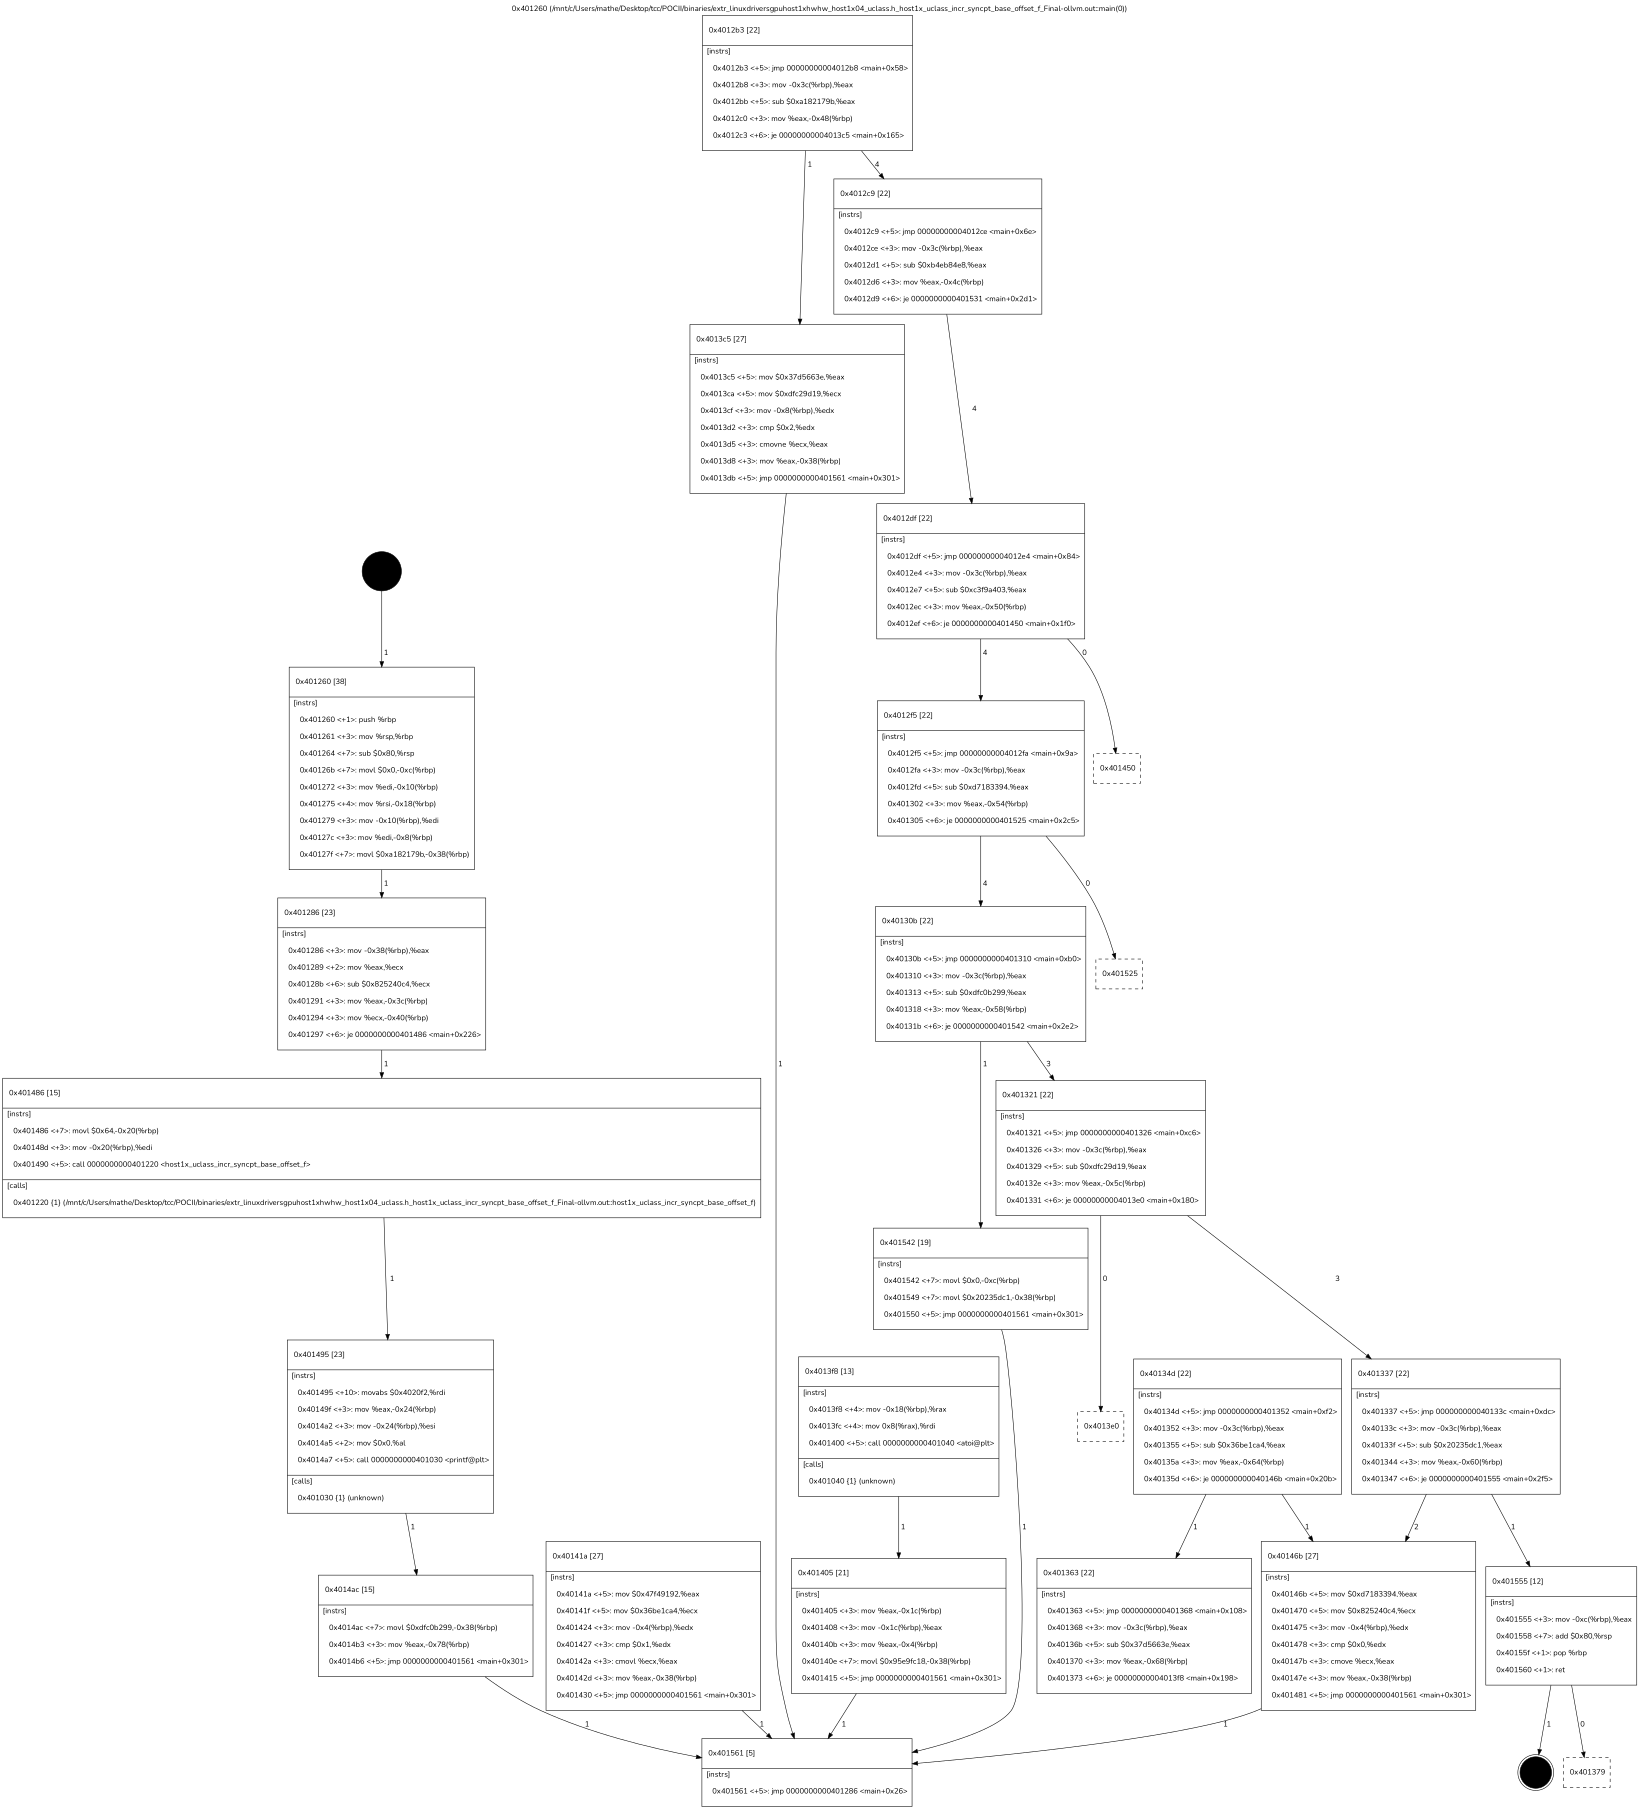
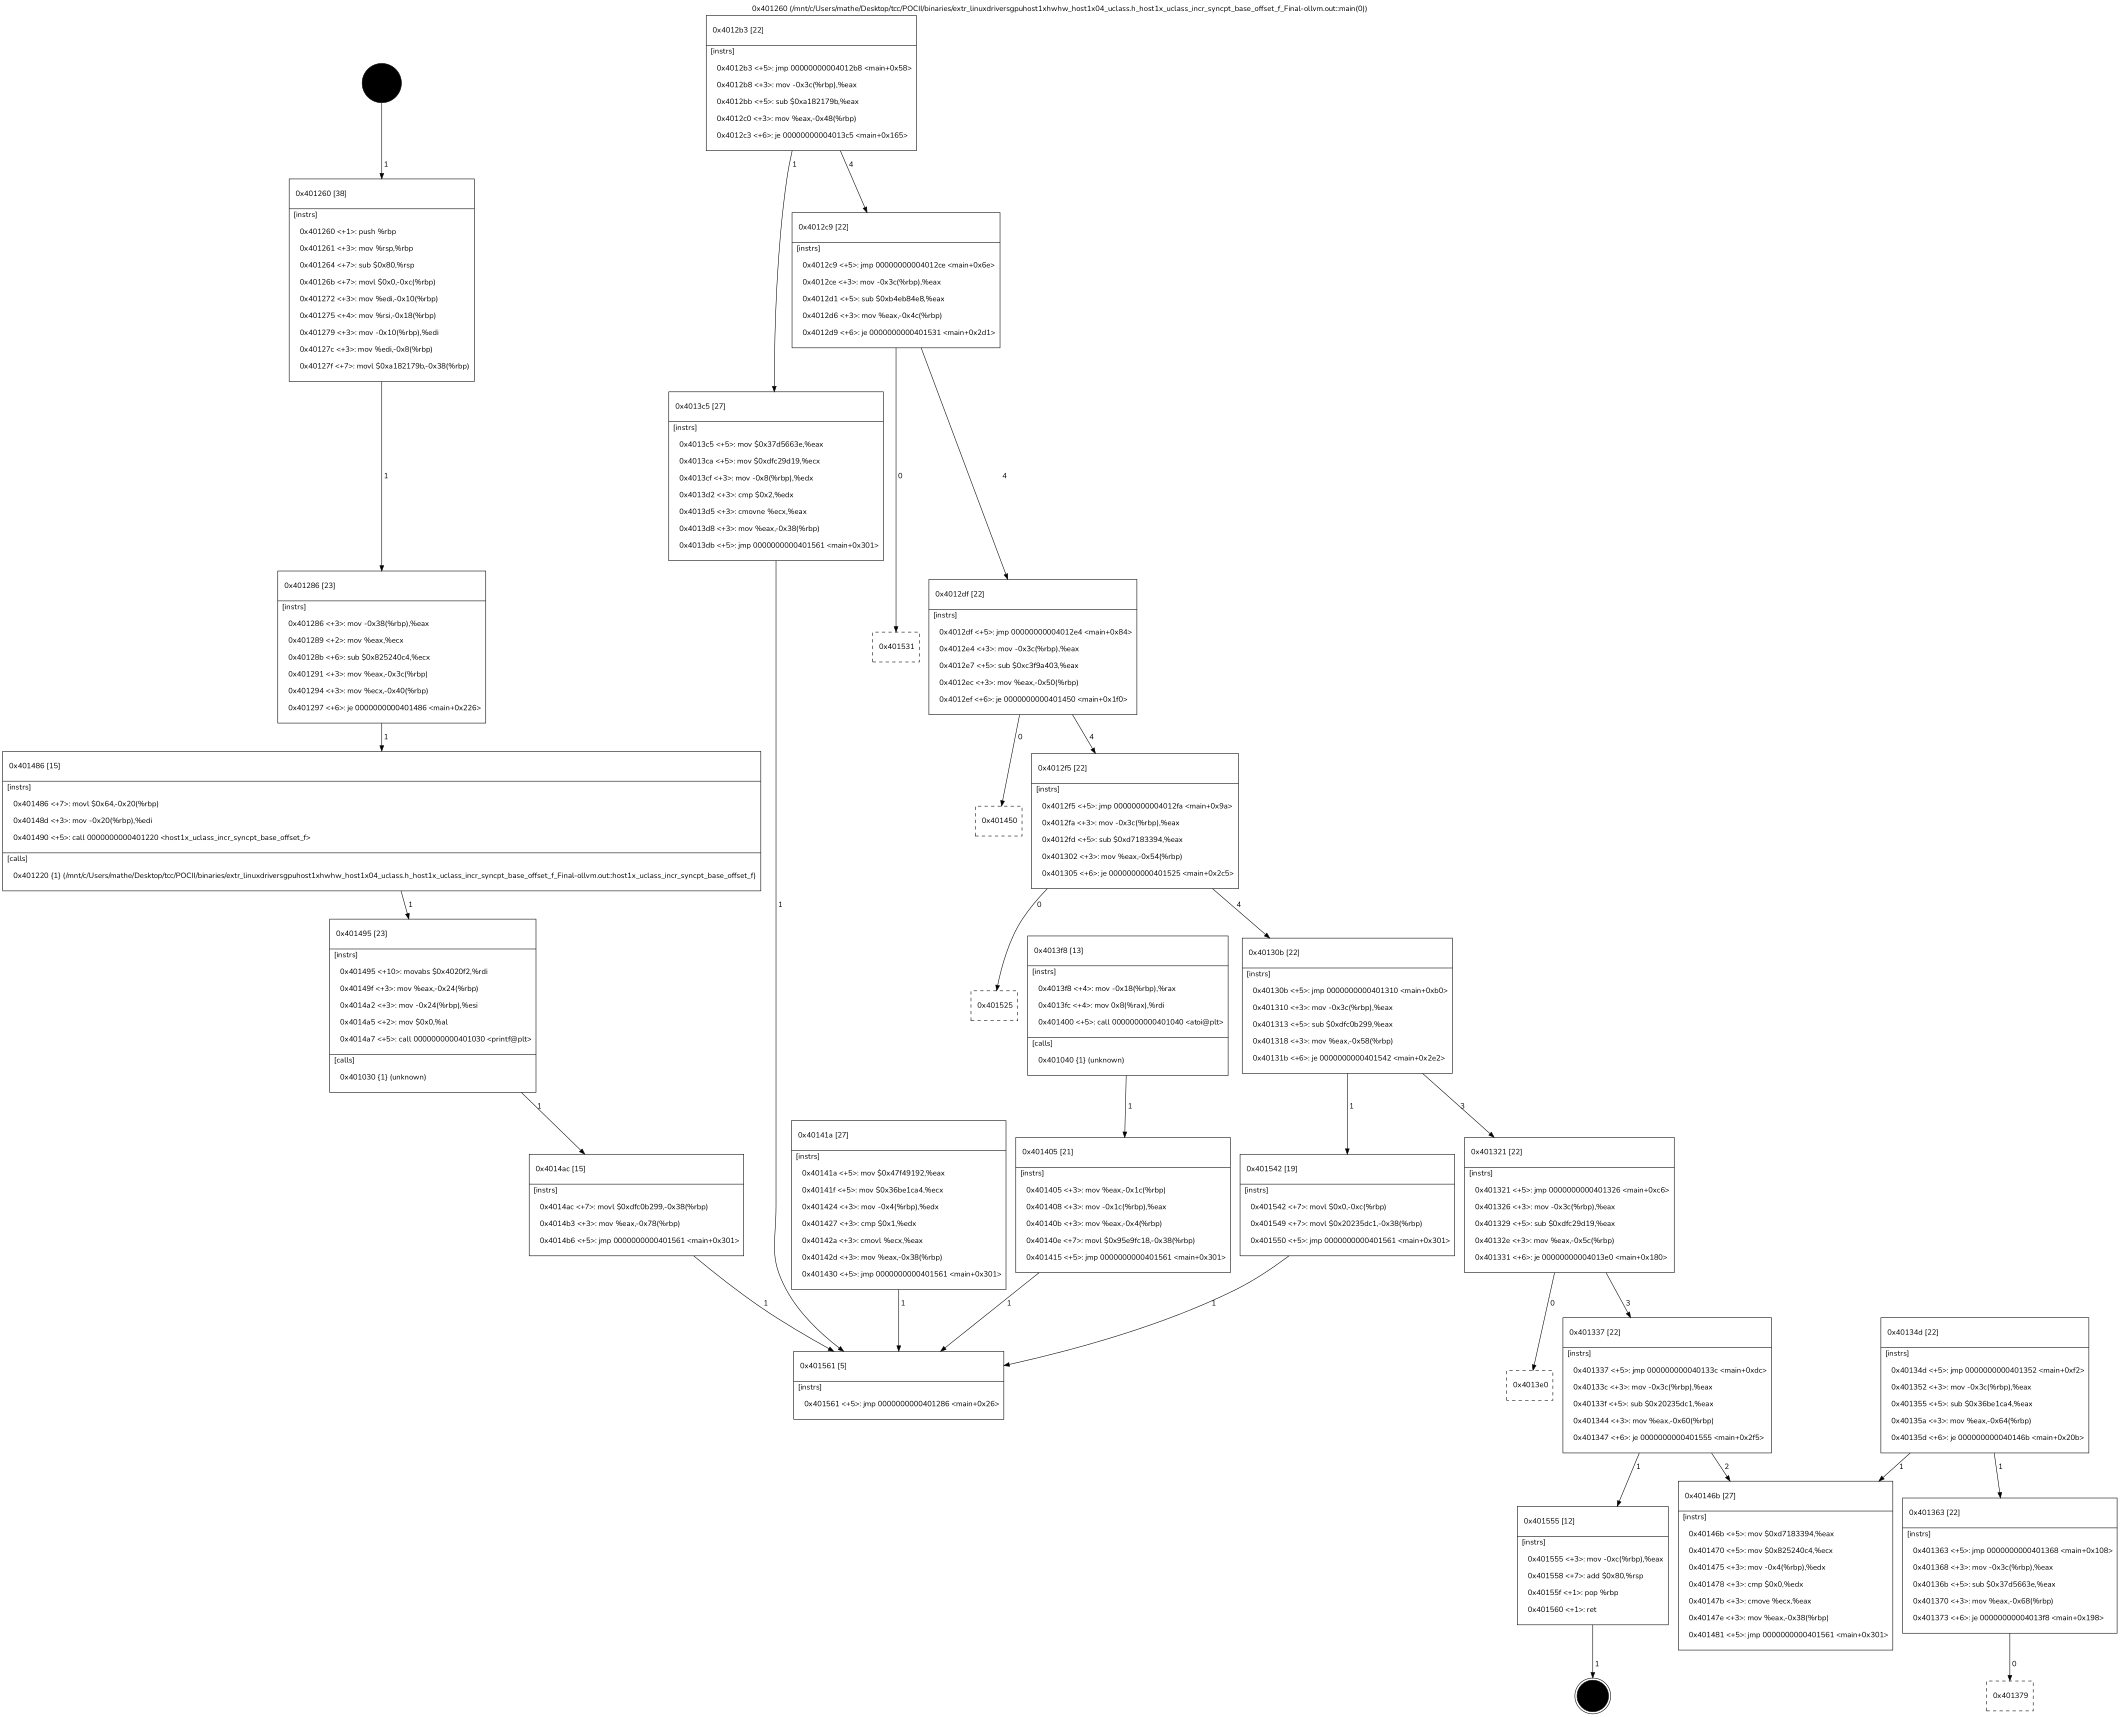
none -> (896, 647)
(1577, 1719) -> (2010, 1654)
(1091, 1745) -> none
